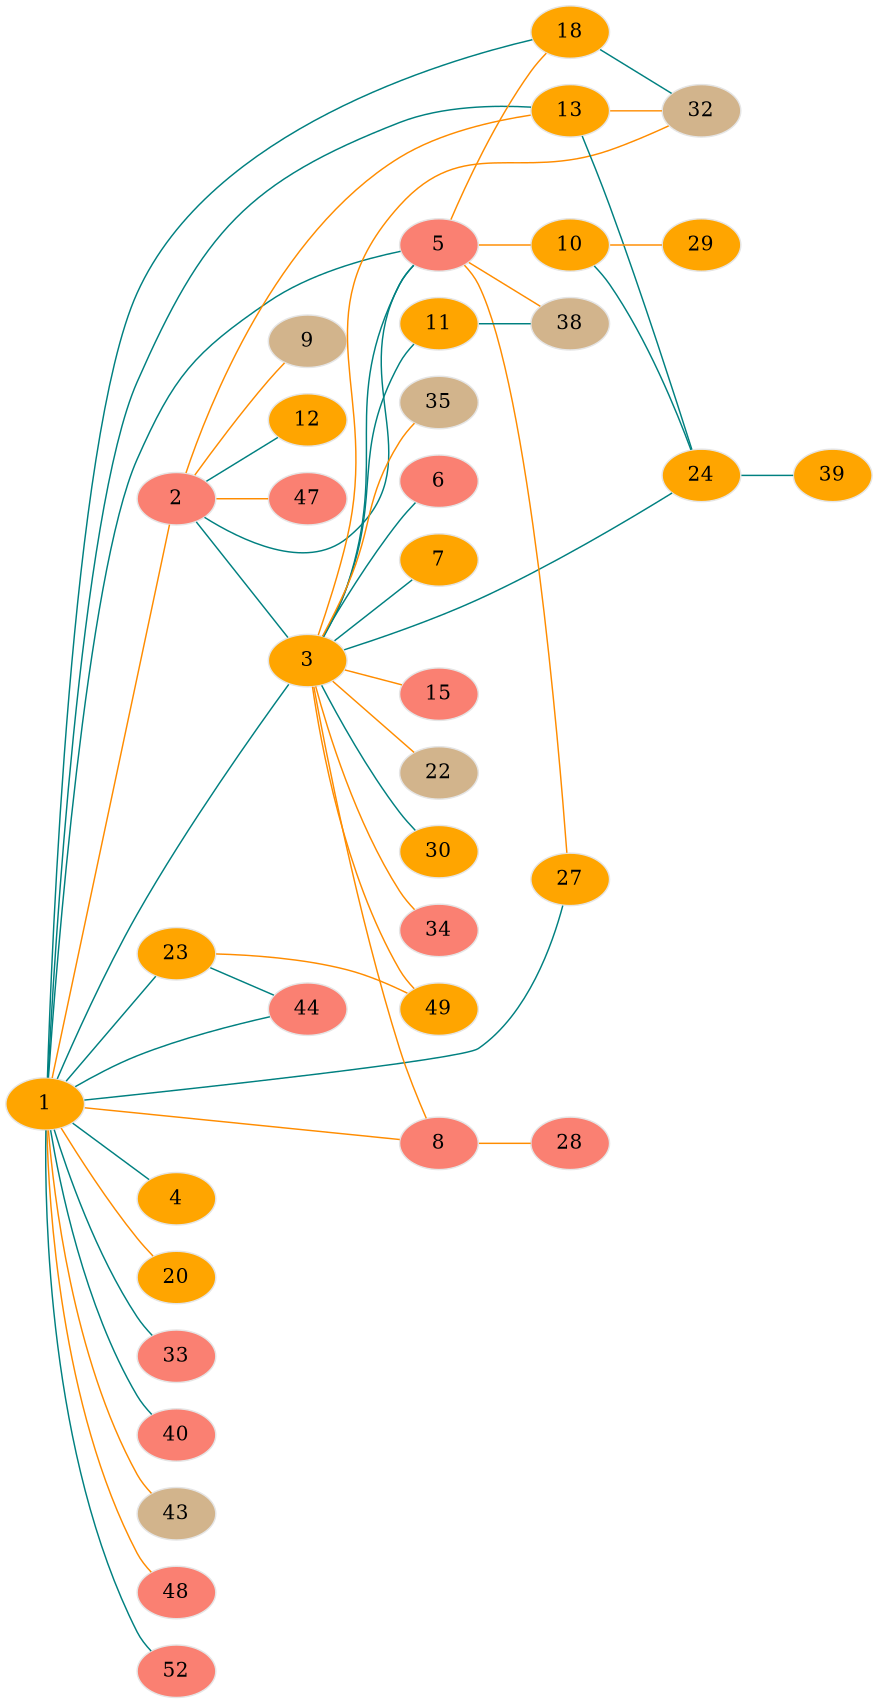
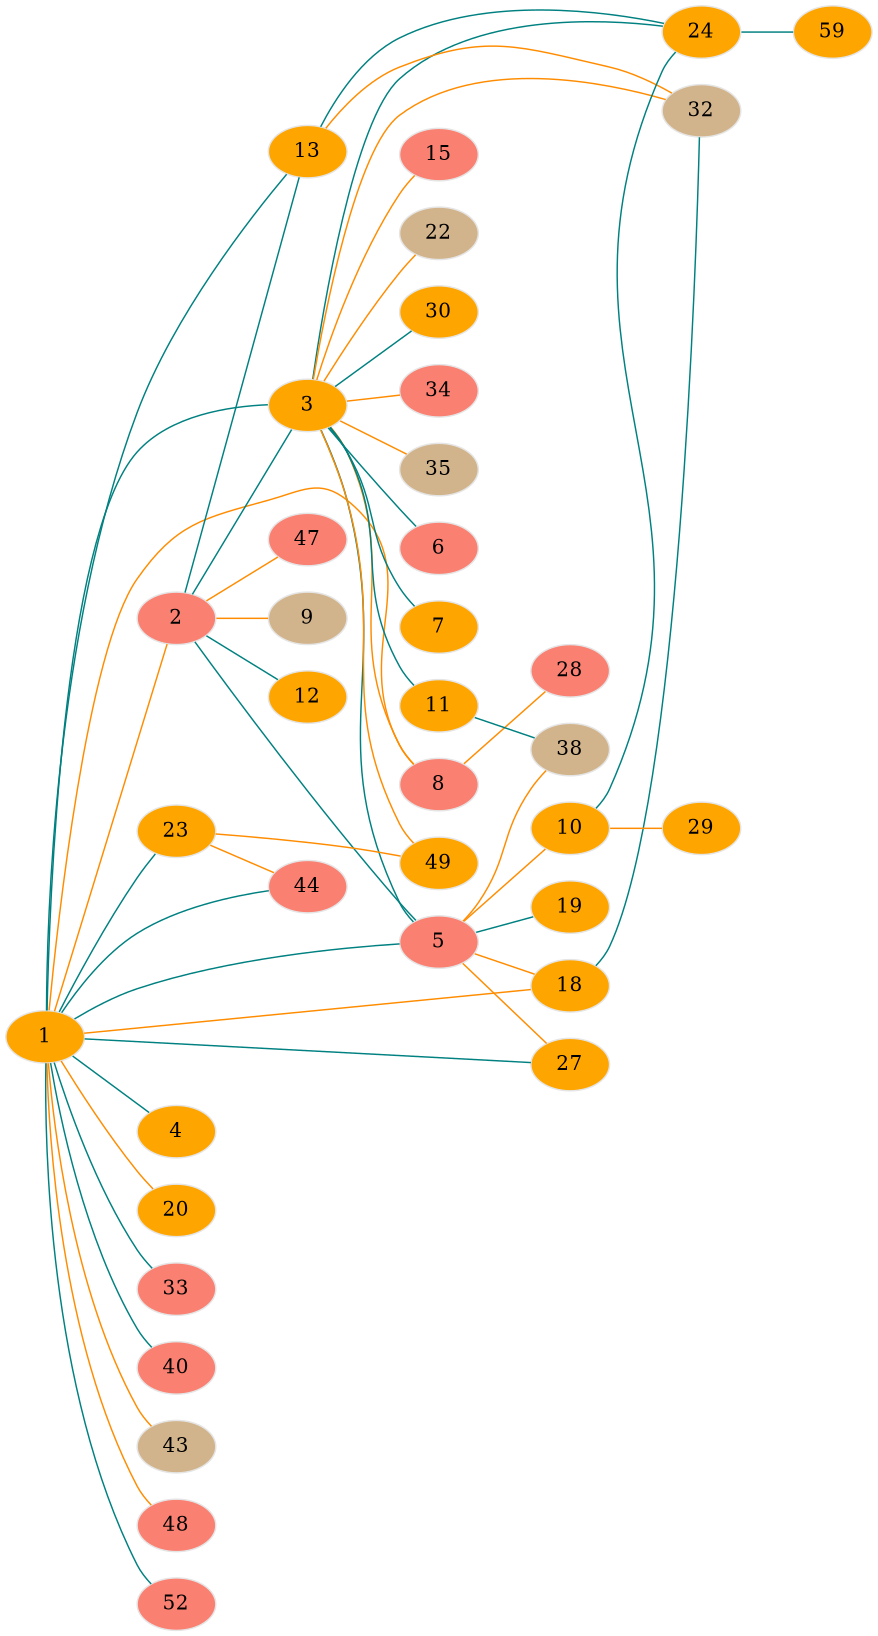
(308, 241) -> (242, 385)
(99, 442) -> (308, 1011)
(833, 475) -> (833, 32)
none -> (570, 907)
(242, 981) -> (242, 859)
